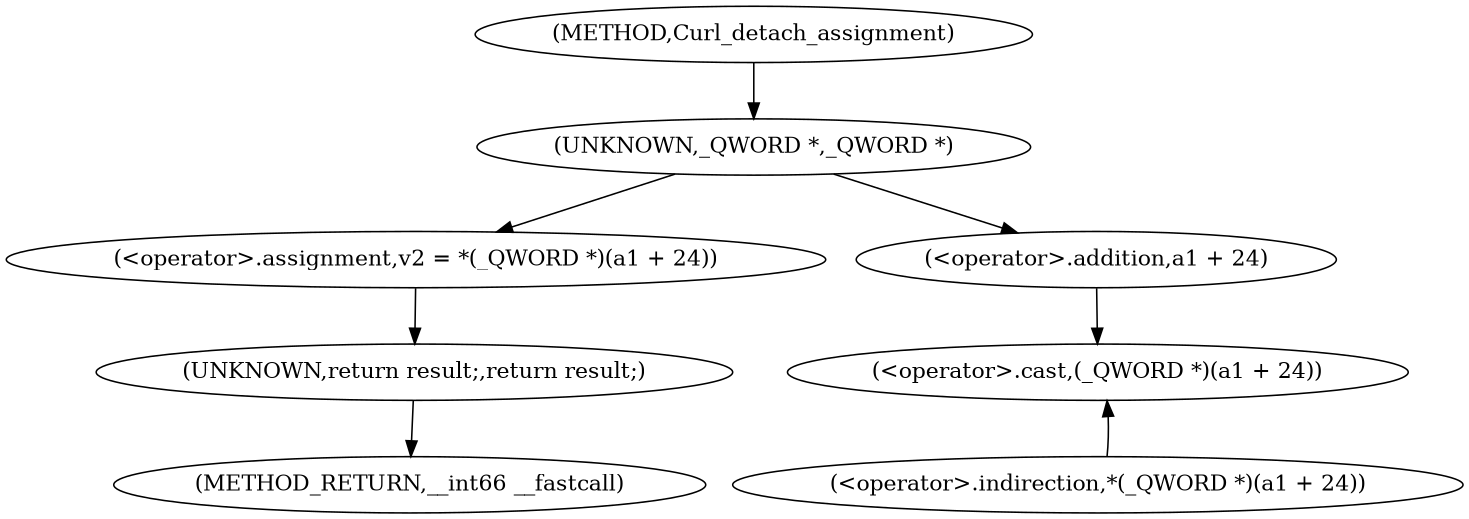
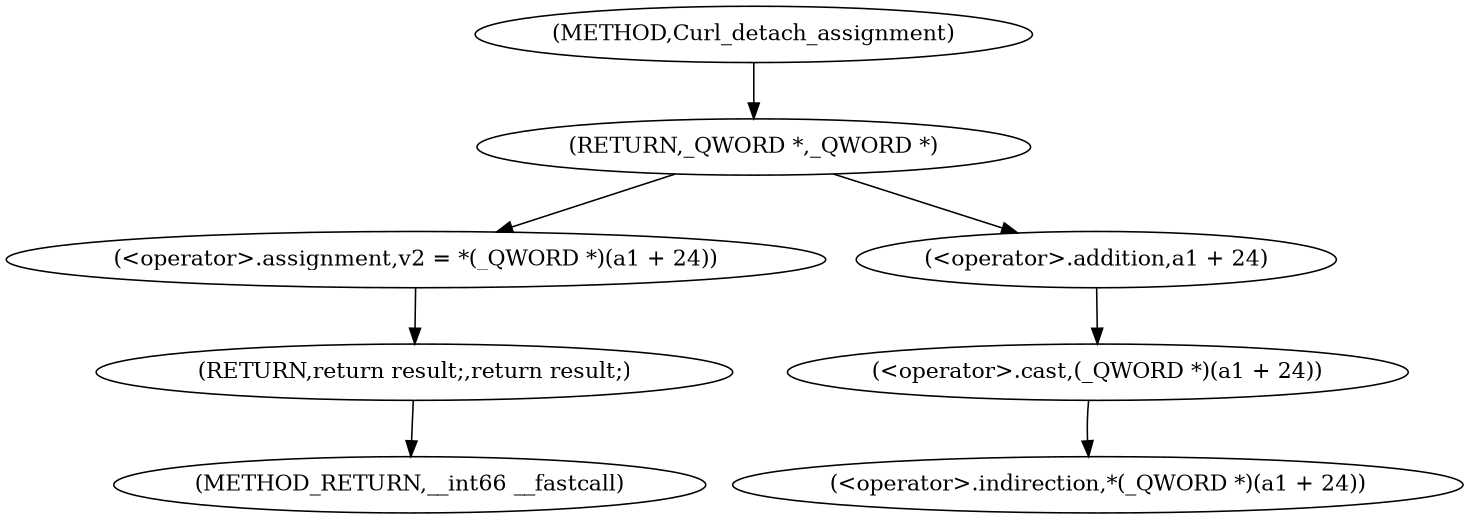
(754, 147) -> (754, 147)
(414, 372) -> (414, 372)
(1108, 437) -> (1087, 421)
